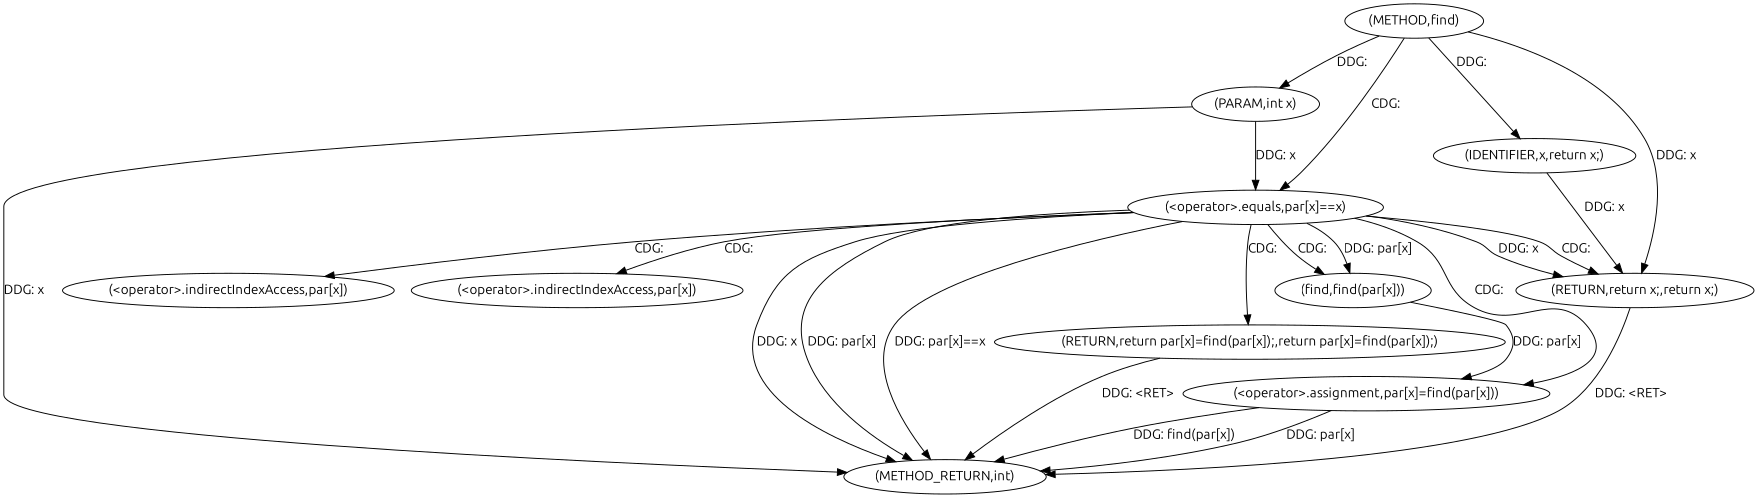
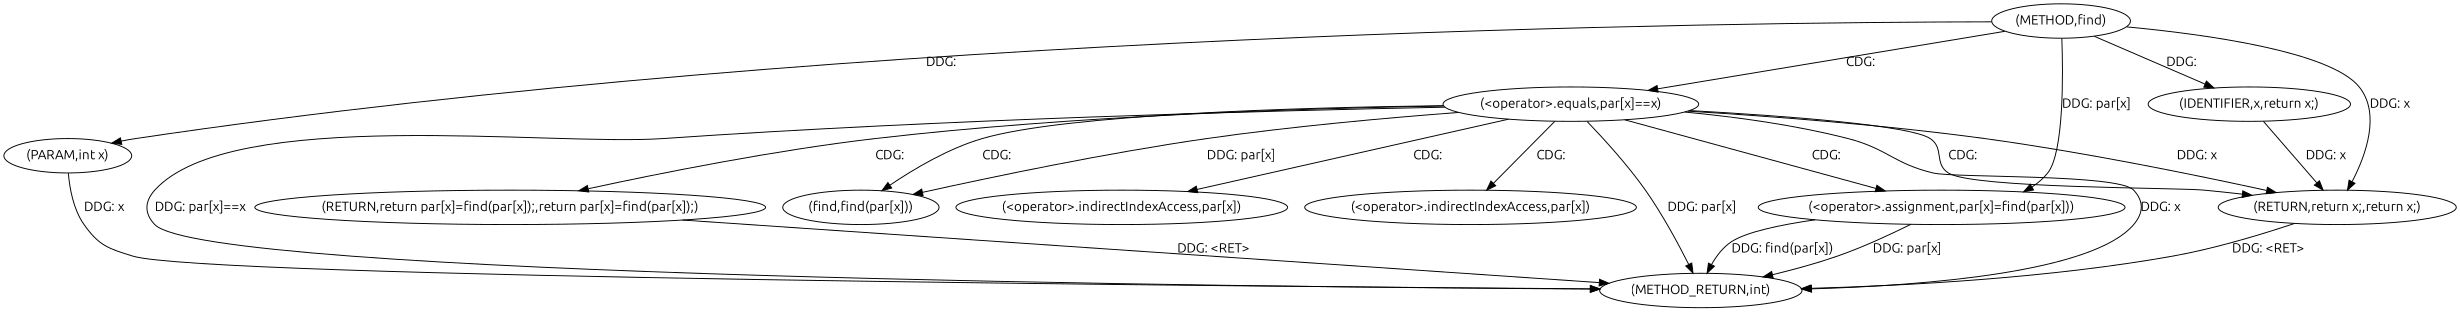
(1256, 151) -> none
(1496, 321) -> (2061, 117)
